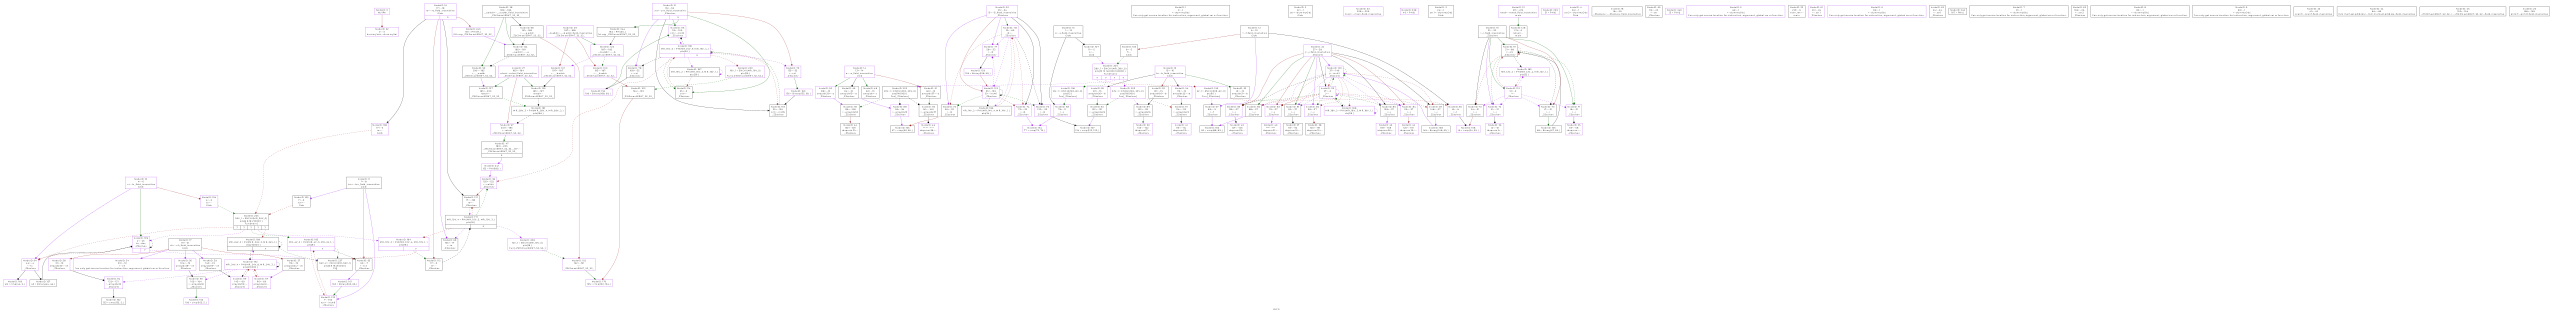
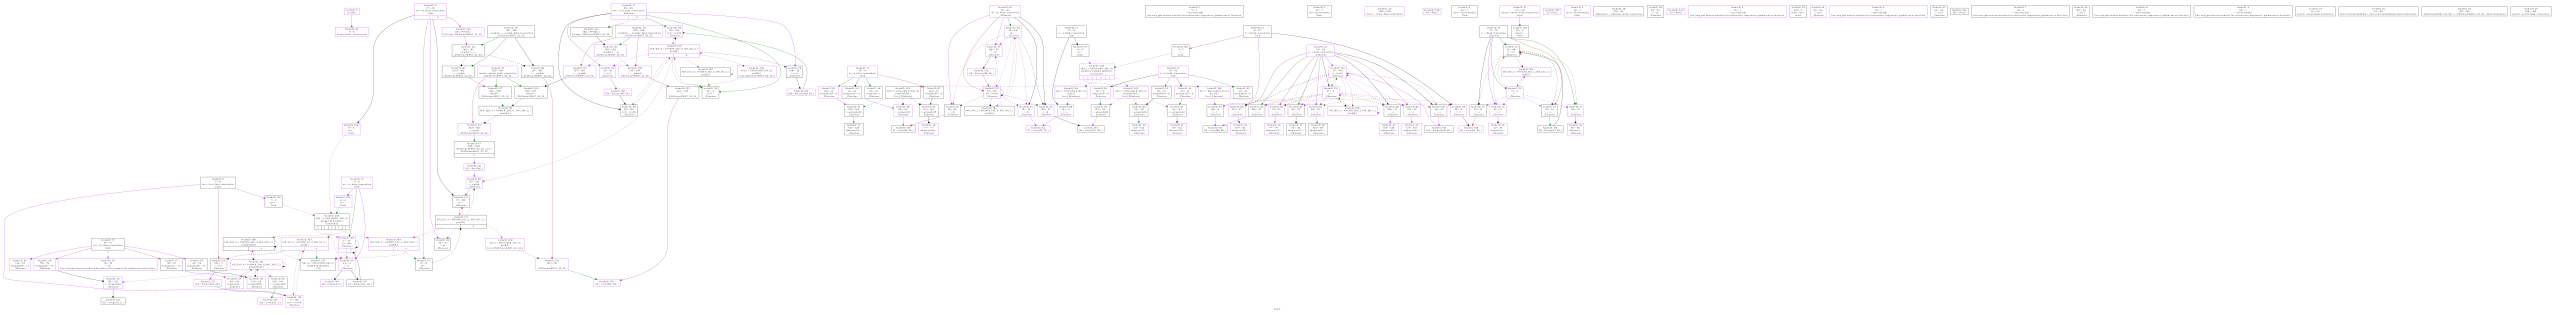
(524, 41) -> (504, 59)
(190, 273) -> none
